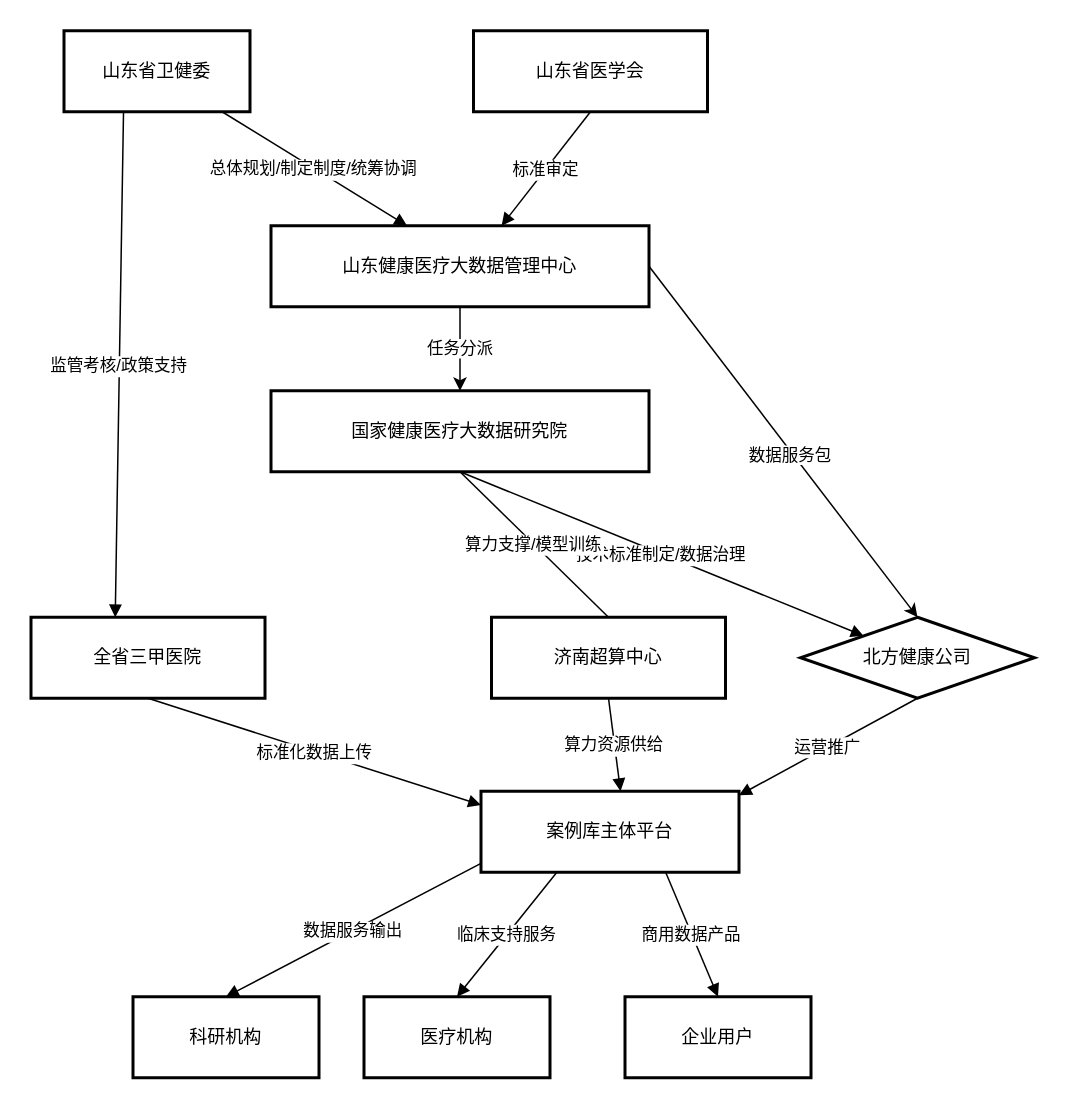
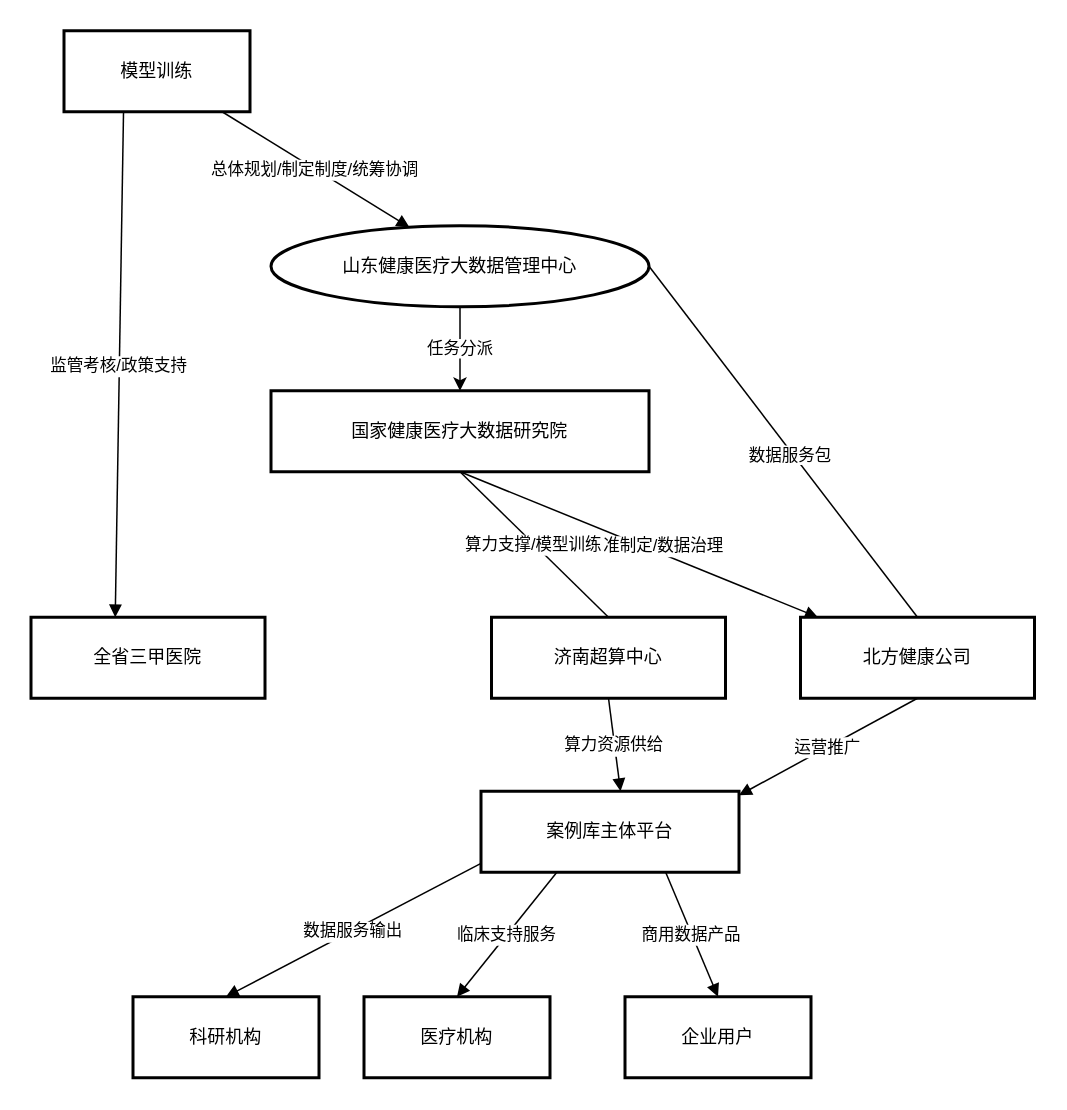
(157, 71) -> (157, 71)
(590, 71) -> none
(549, 165) -> none
(460, 266) -> (460, 266)
(910, 608) -> (913, 612)
(917, 658) -> (917, 658)
(246, 730) -> none
